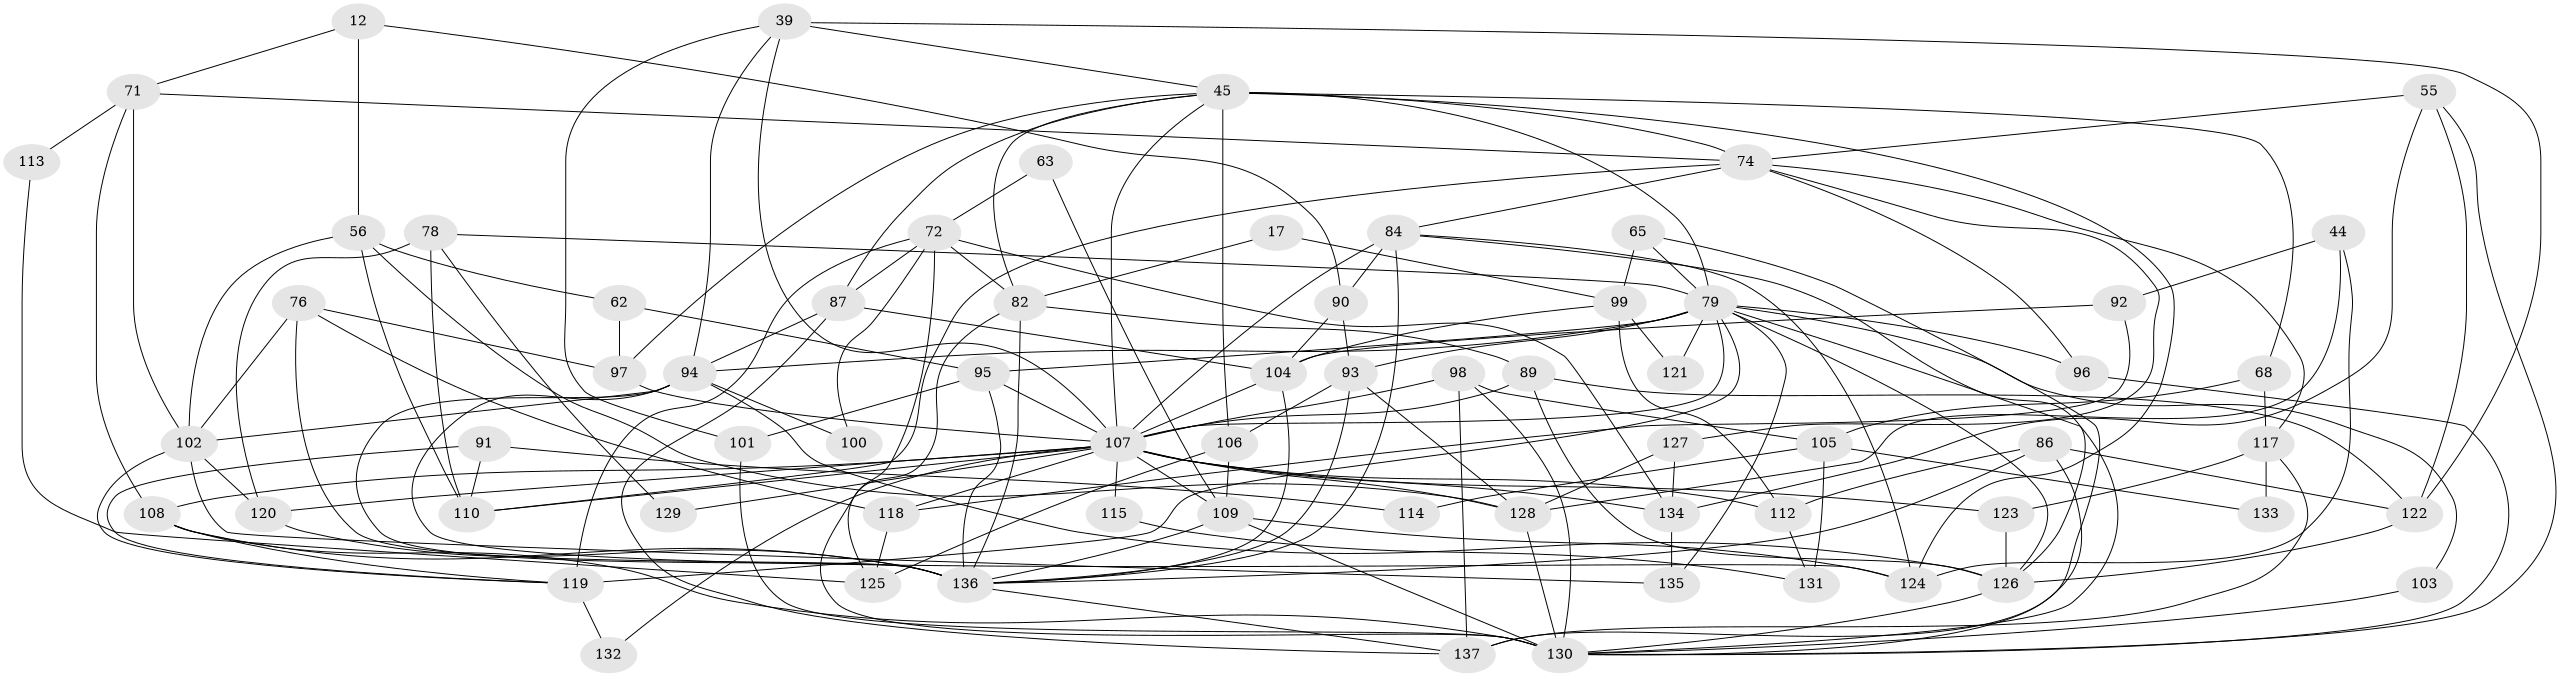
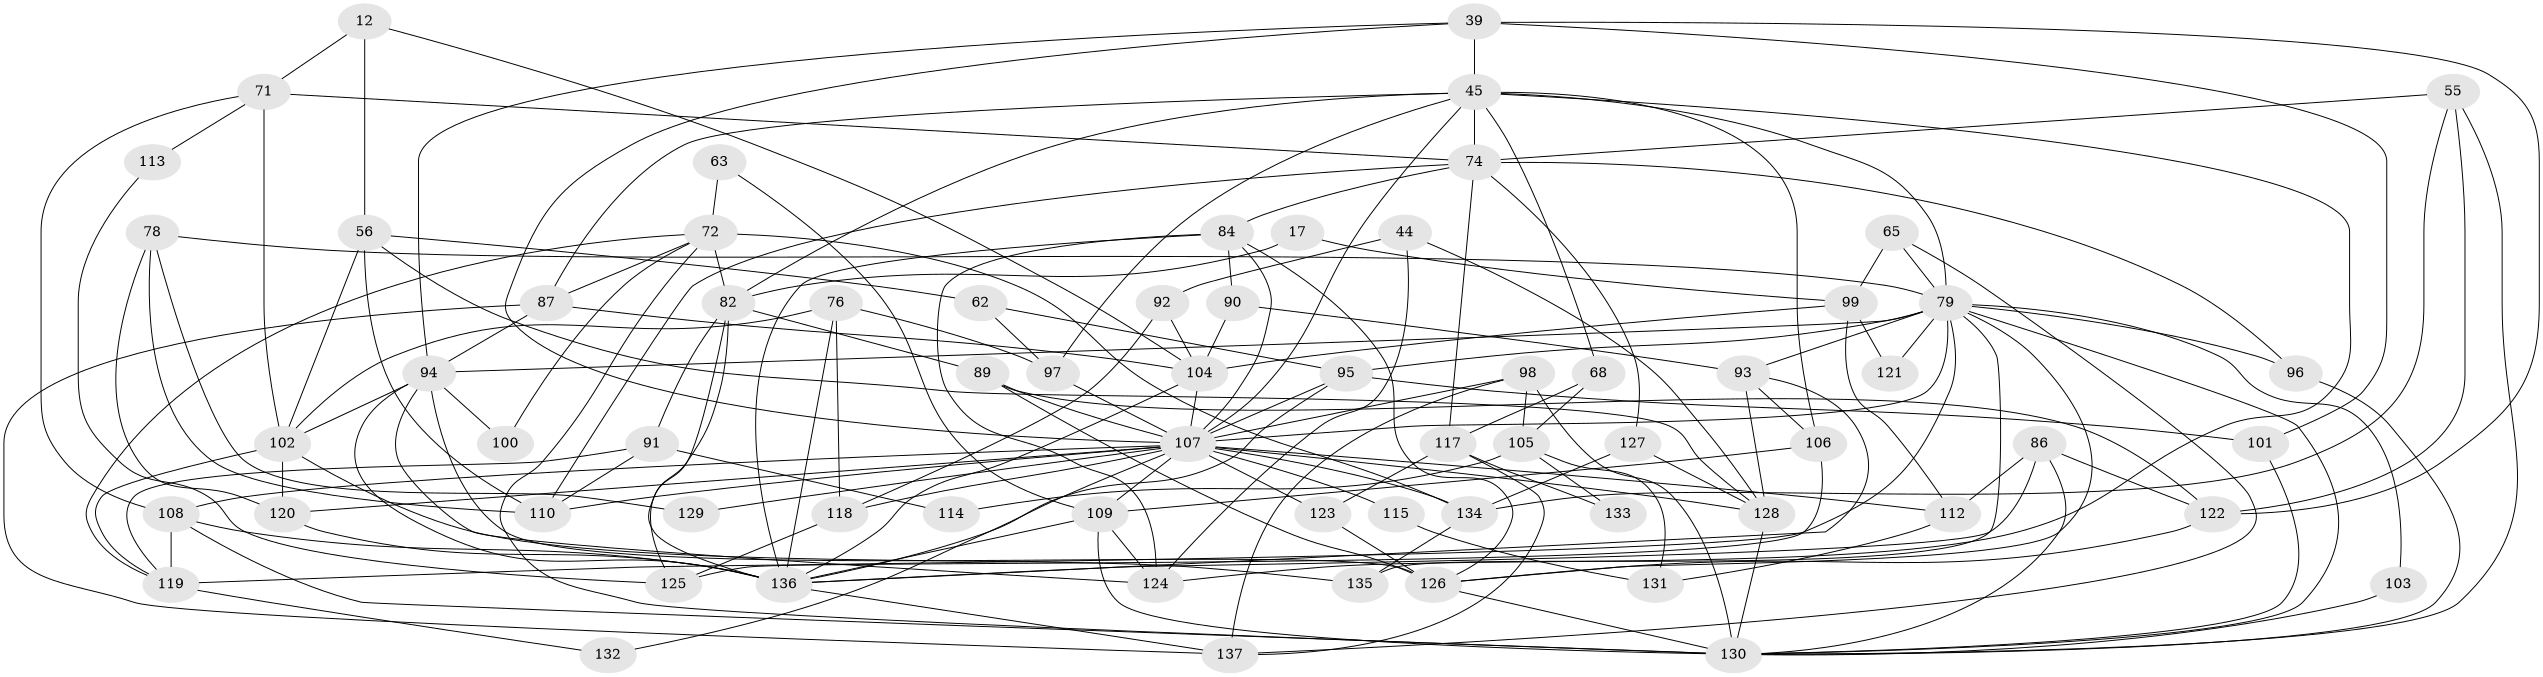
(894, 105) -> (799, 162)
none -> (683, 374)
